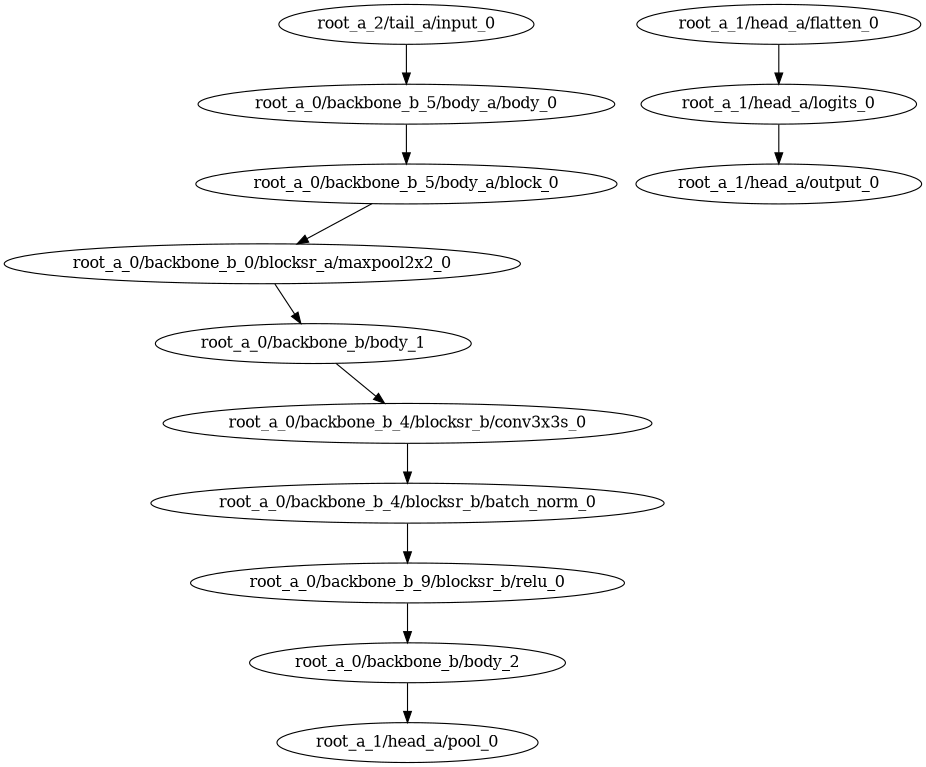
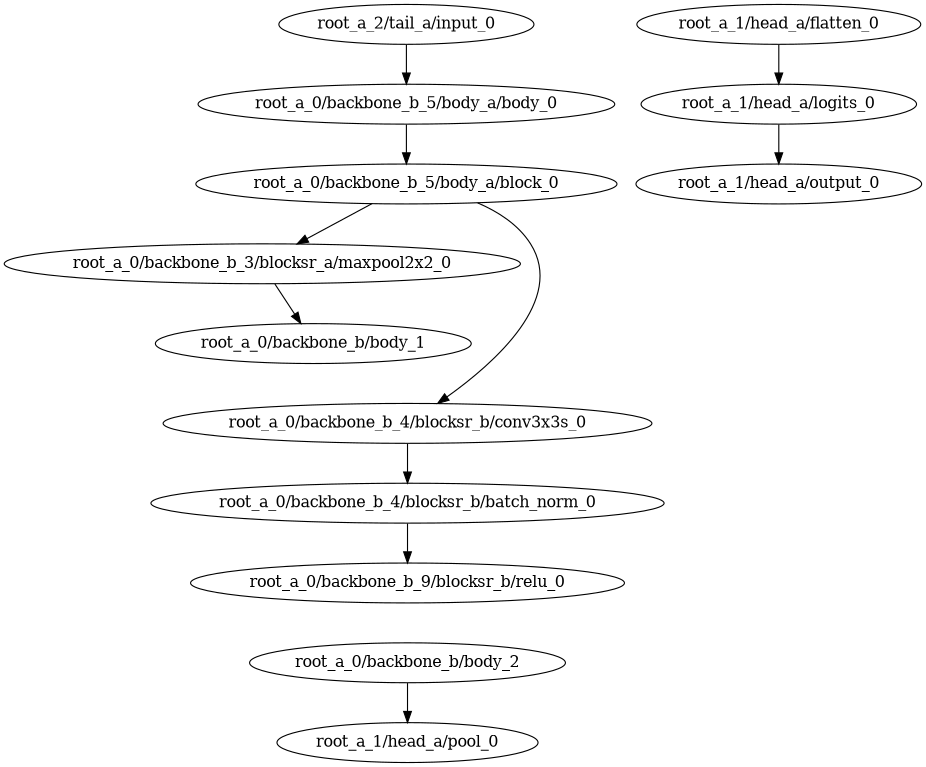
(262, 264) -> (262, 264)
(356, 380) -> (534, 303)
(408, 617) -> none
